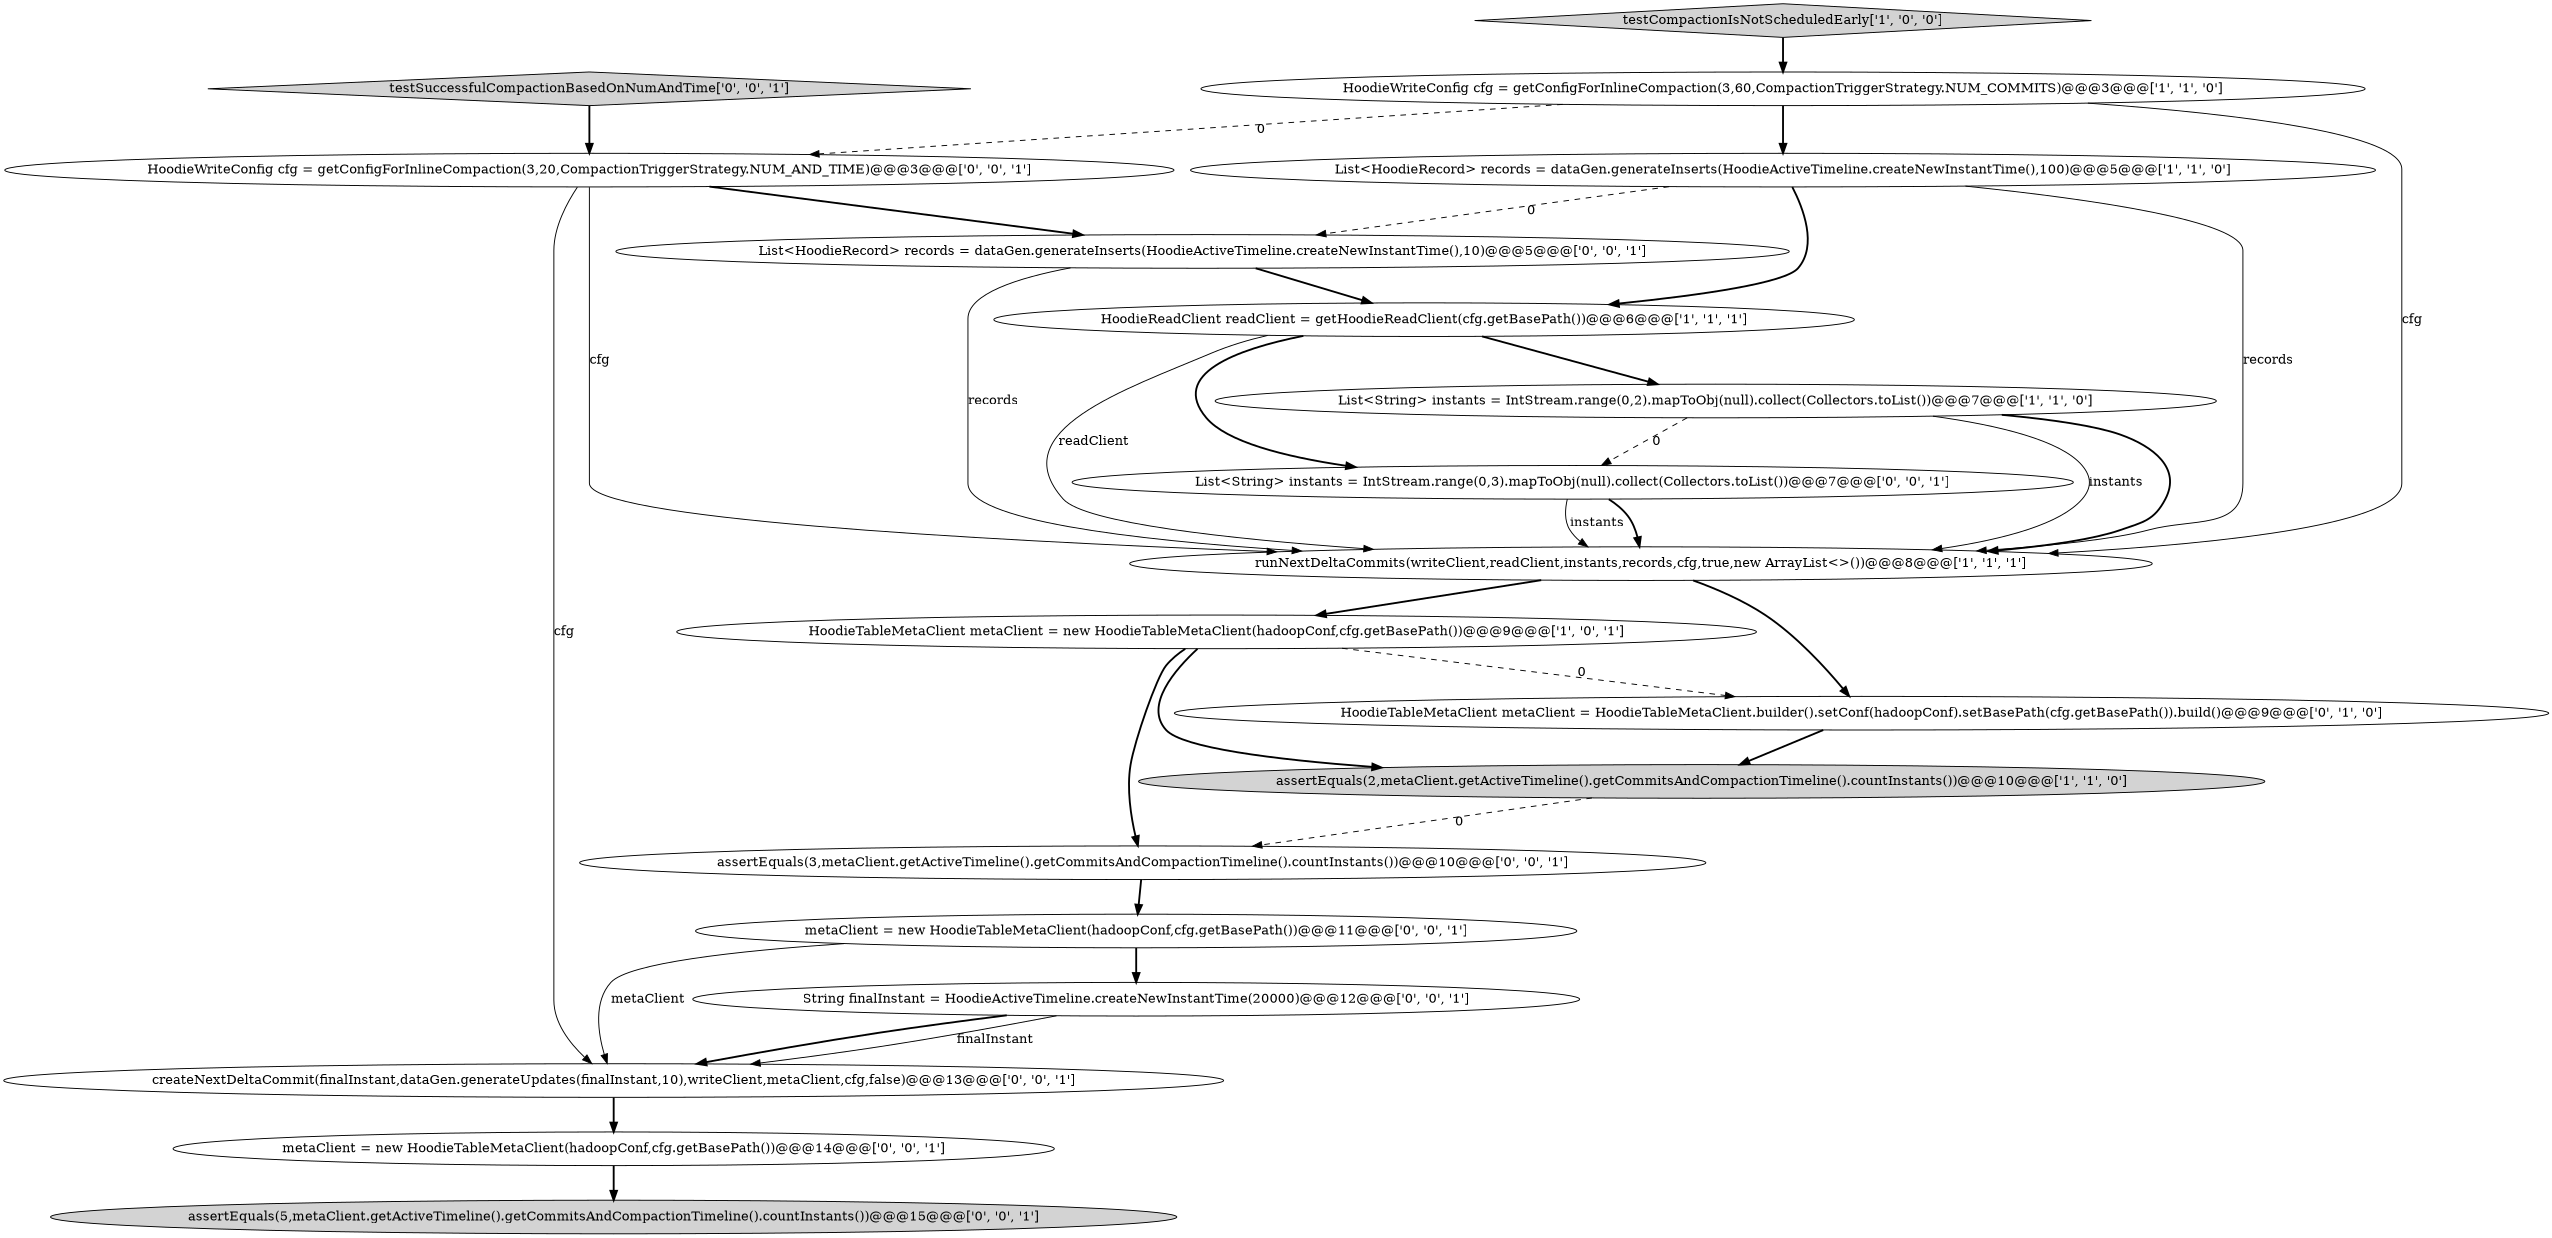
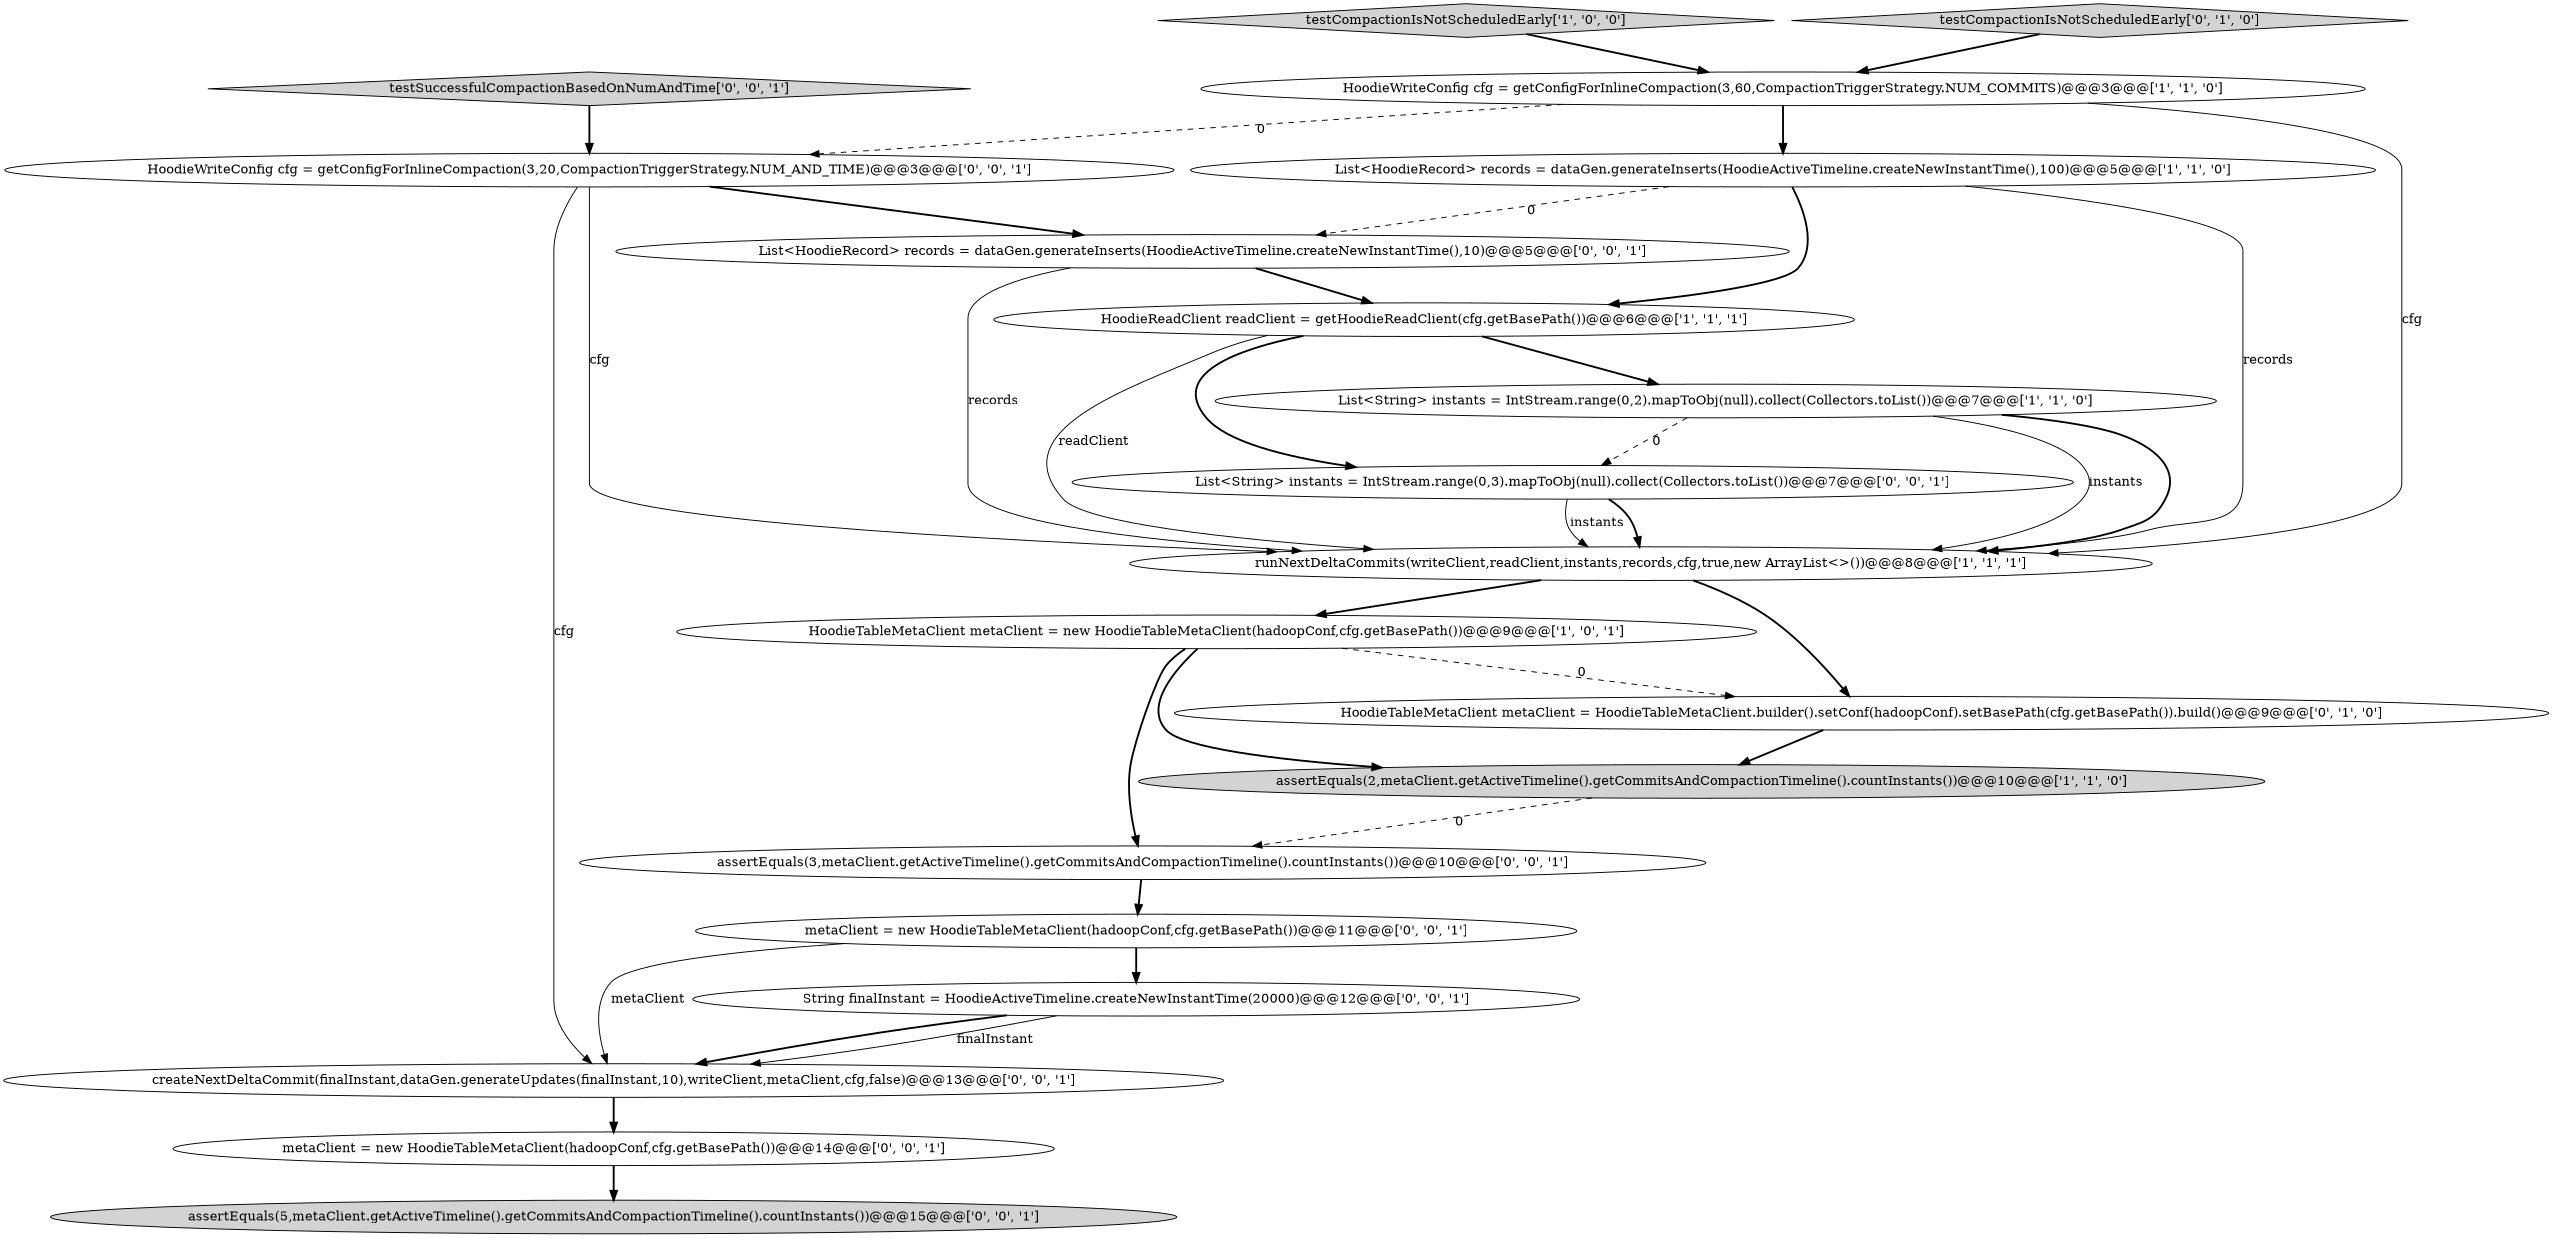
none -> (2100, 21)
